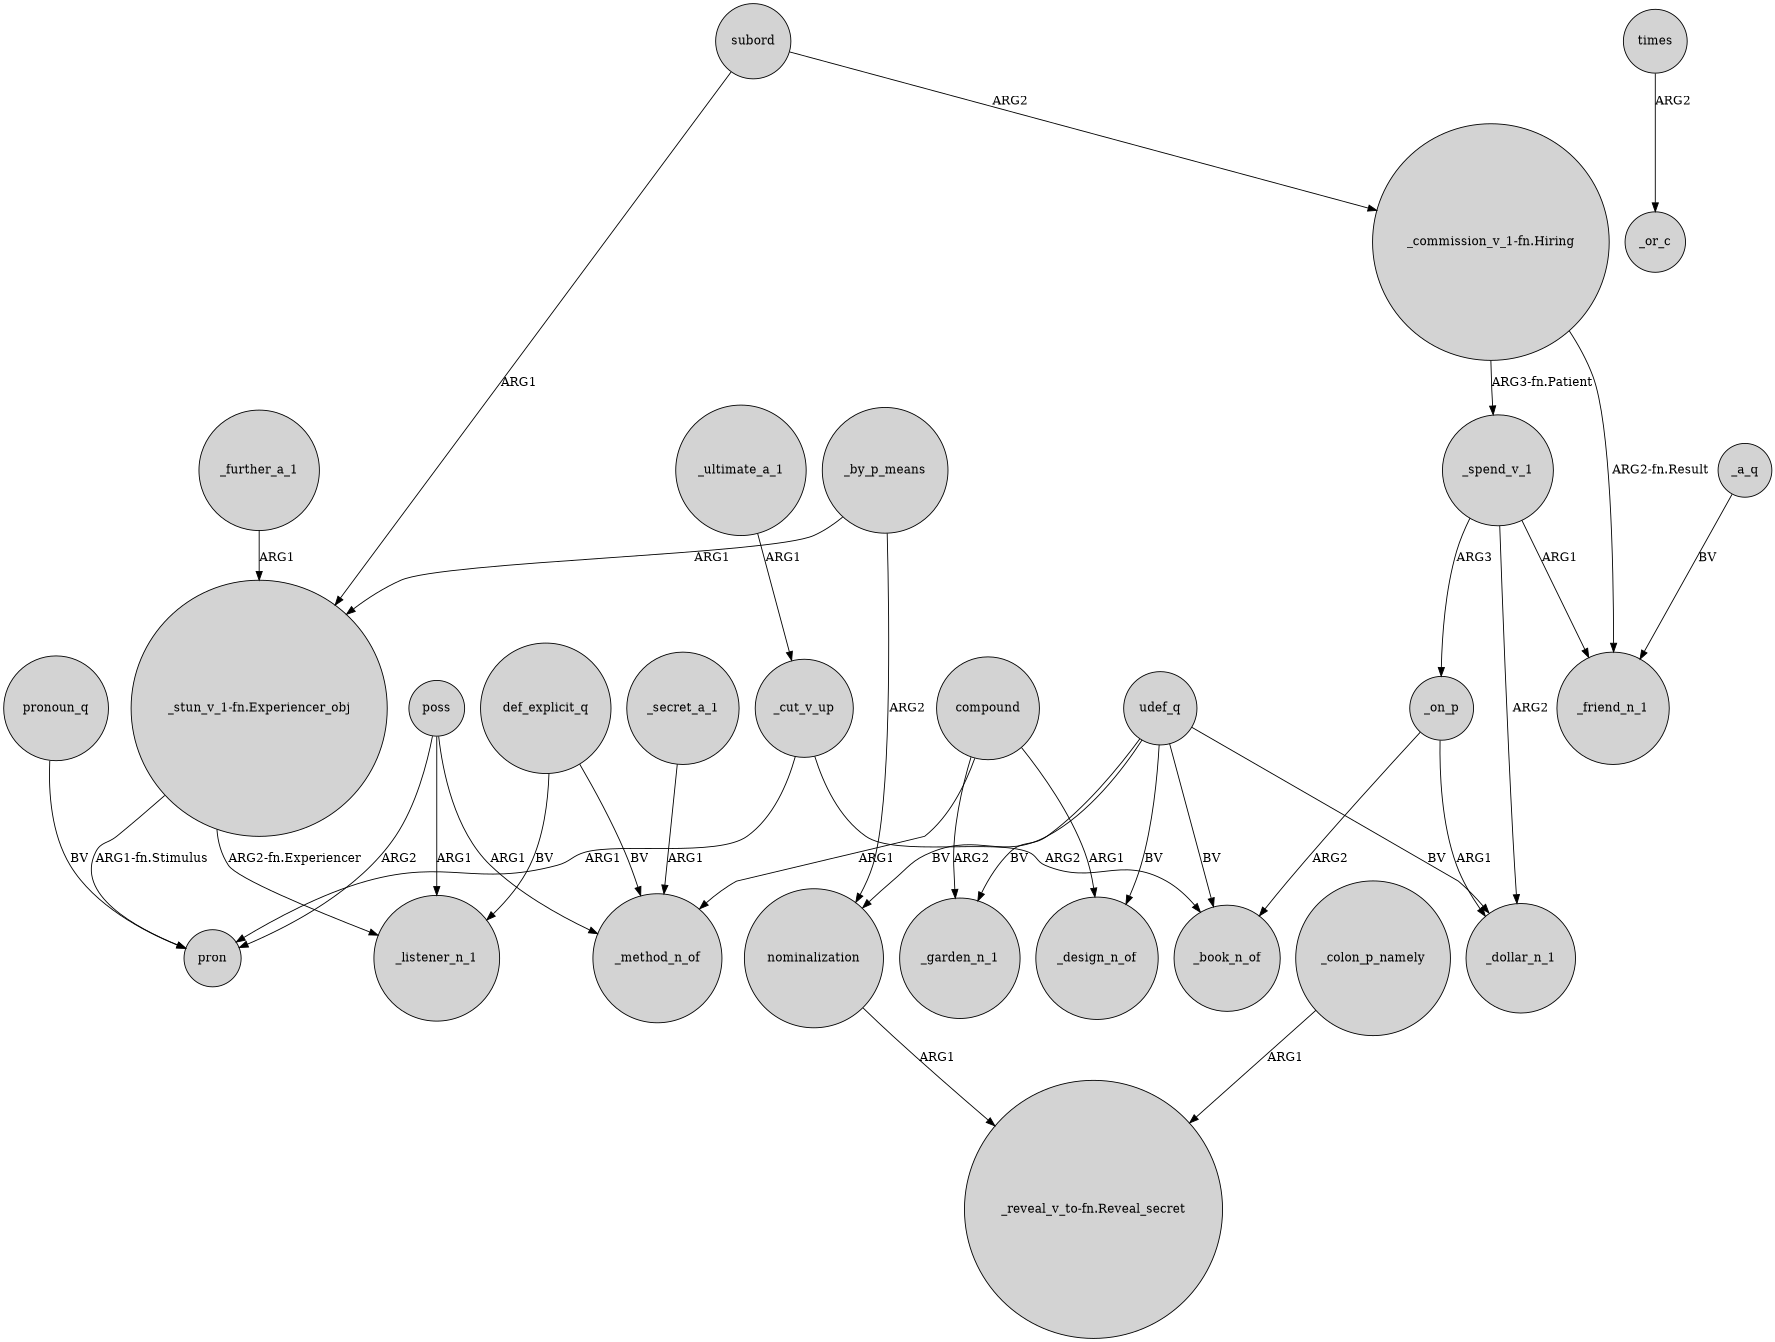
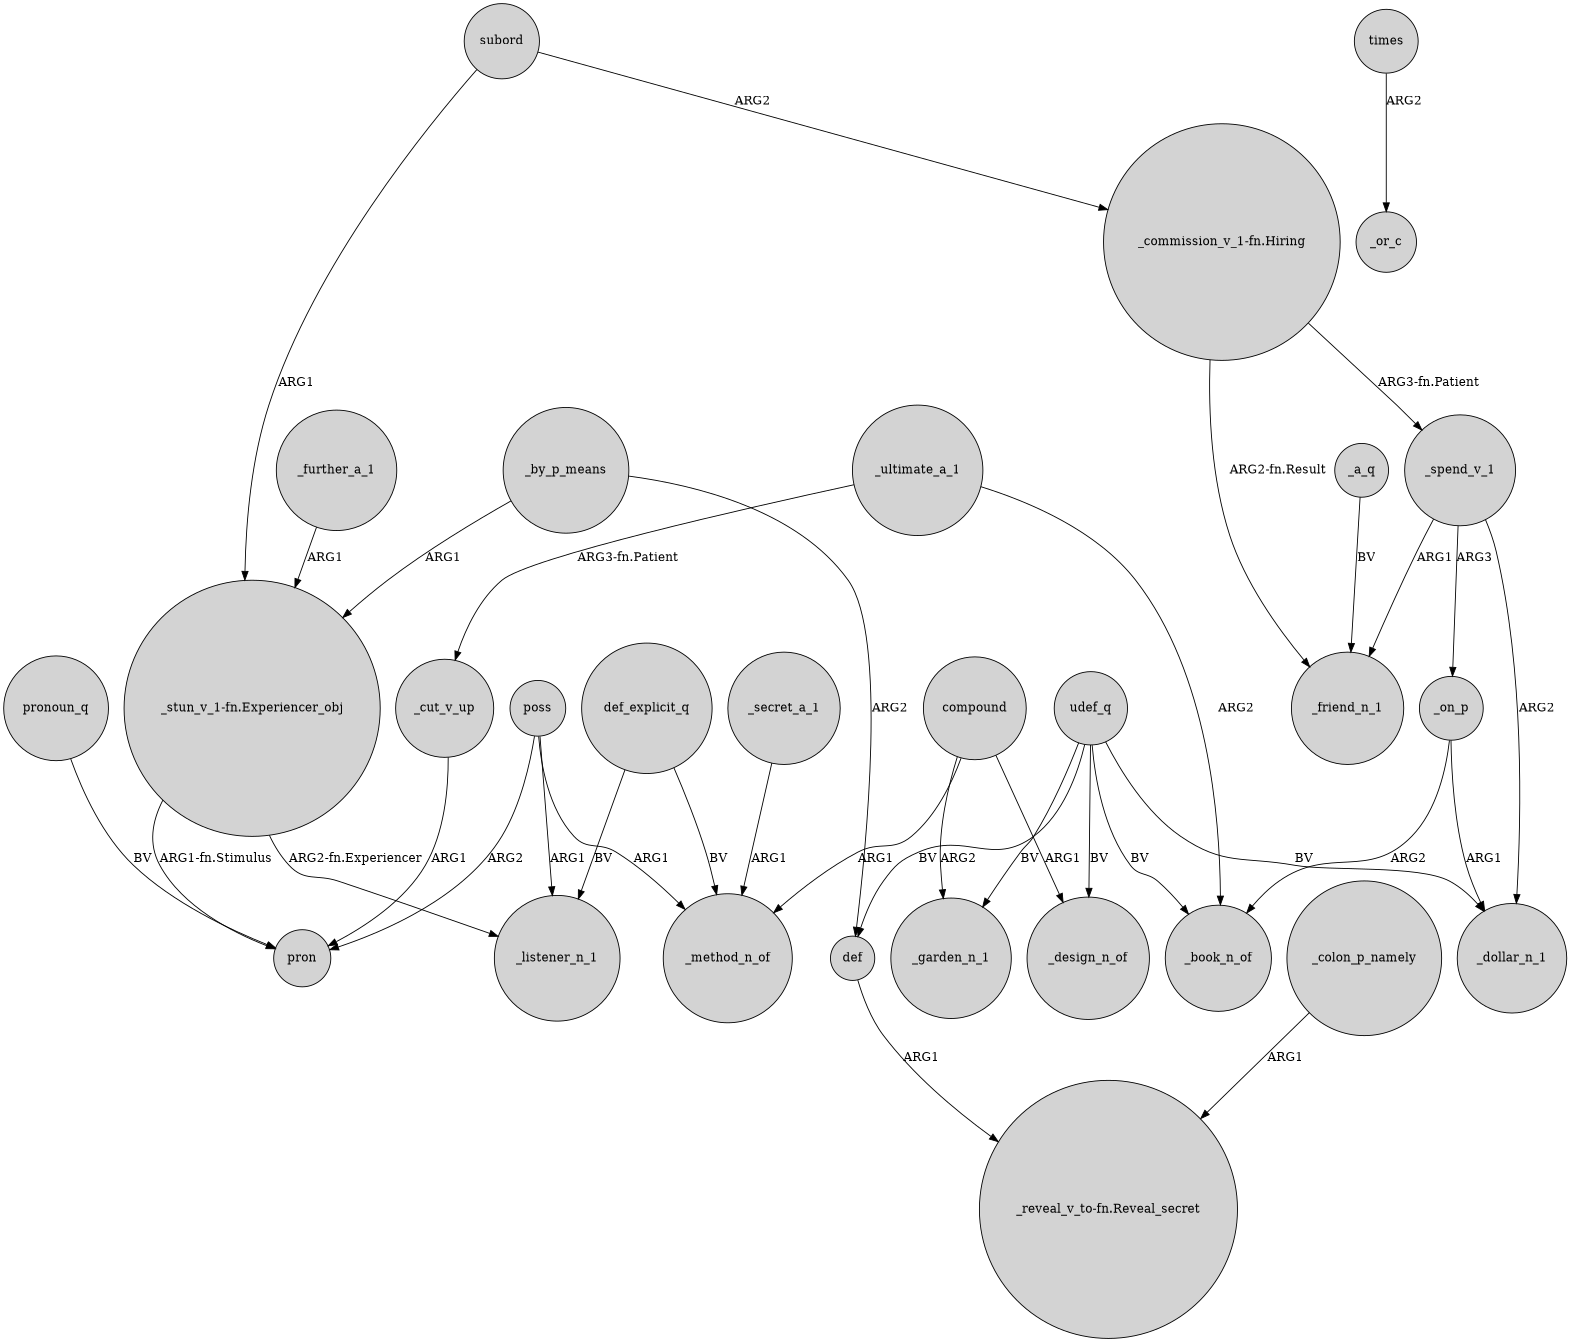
(784, 558) -> (628, 558)
(1023, 851) -> (1173, 644)
(814, 958) -> (853, 958)
